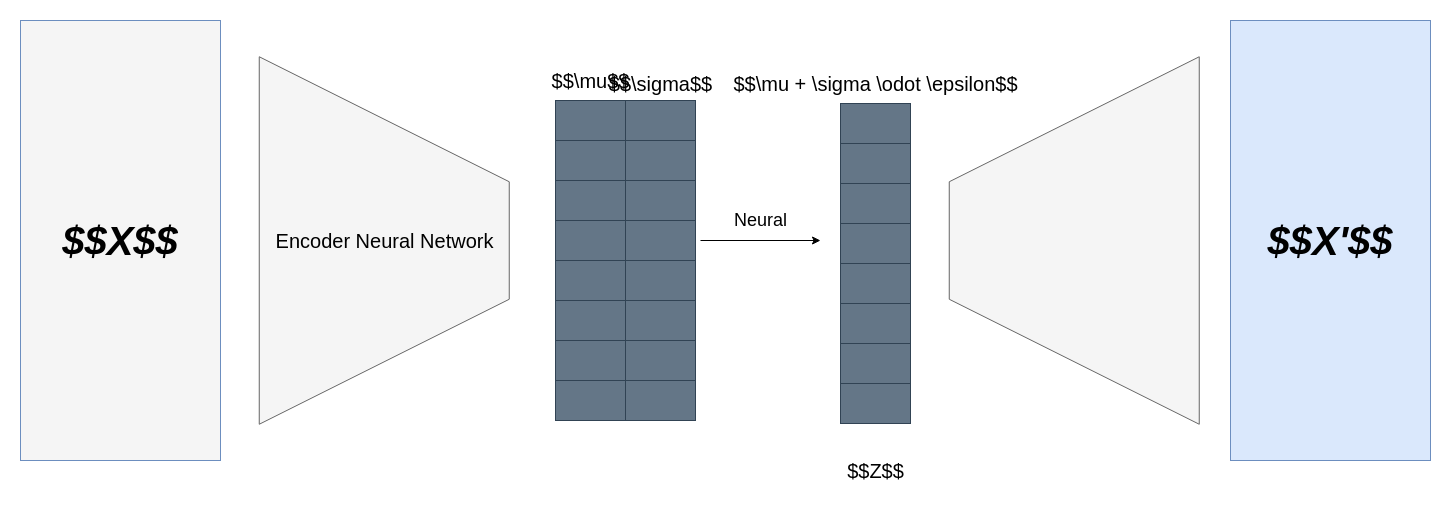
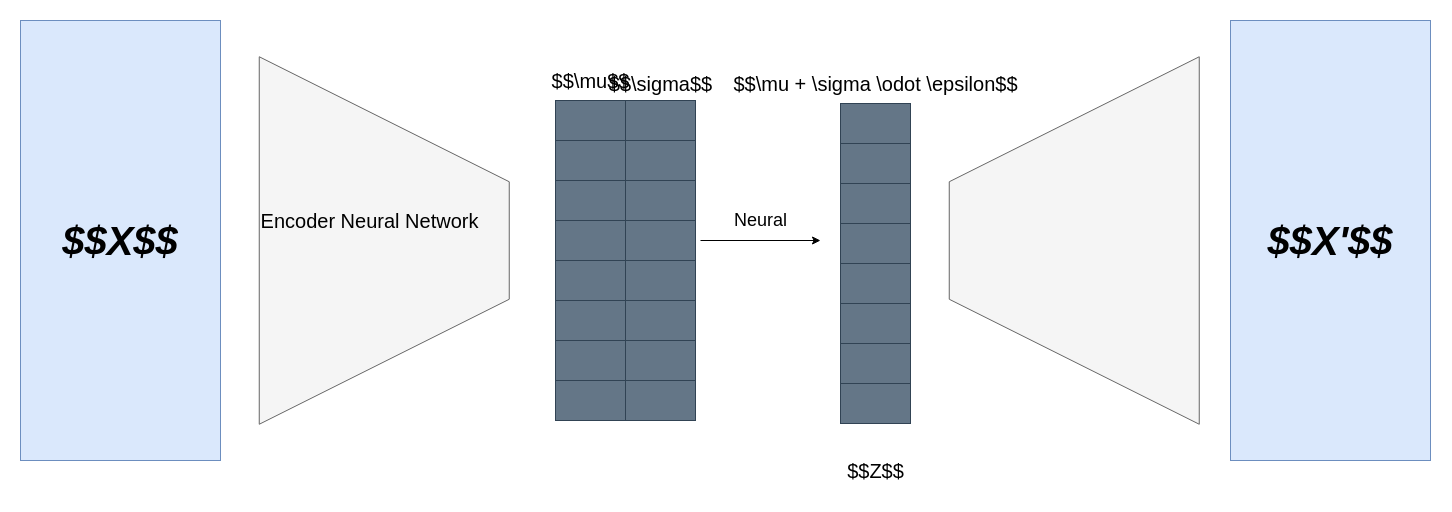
(121, 241) -> (121, 241)
(384, 241) -> (369, 221)
